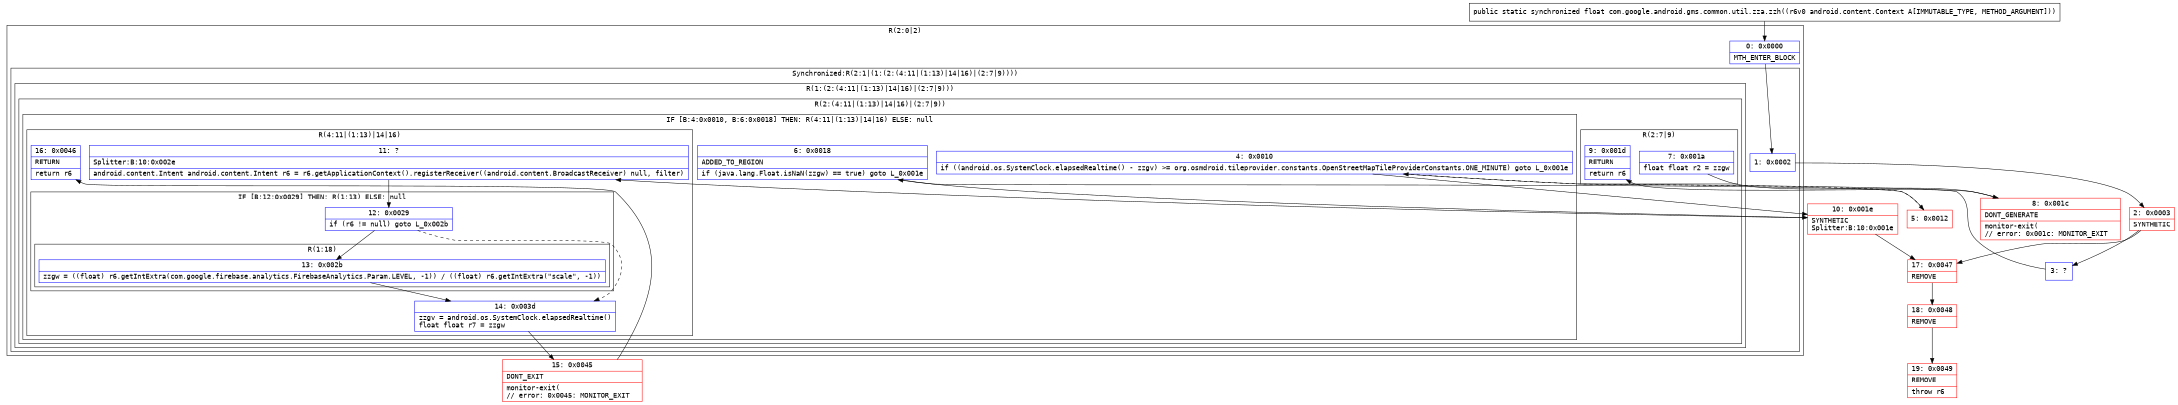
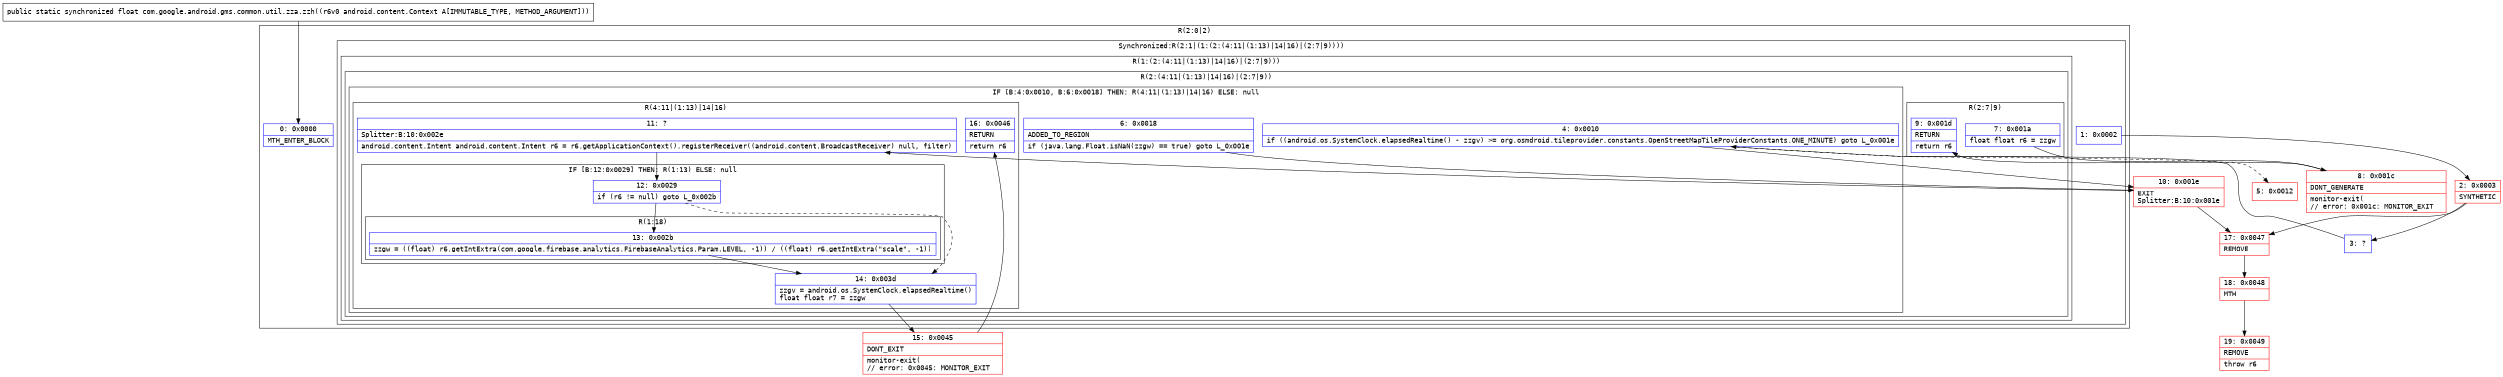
(1769, 106) -> none
(1687, 168) -> (2013, 141)
(1417, 185) -> none
(1830, 221) -> (2146, 193)
(1924, 322) -> (2230, 294)
